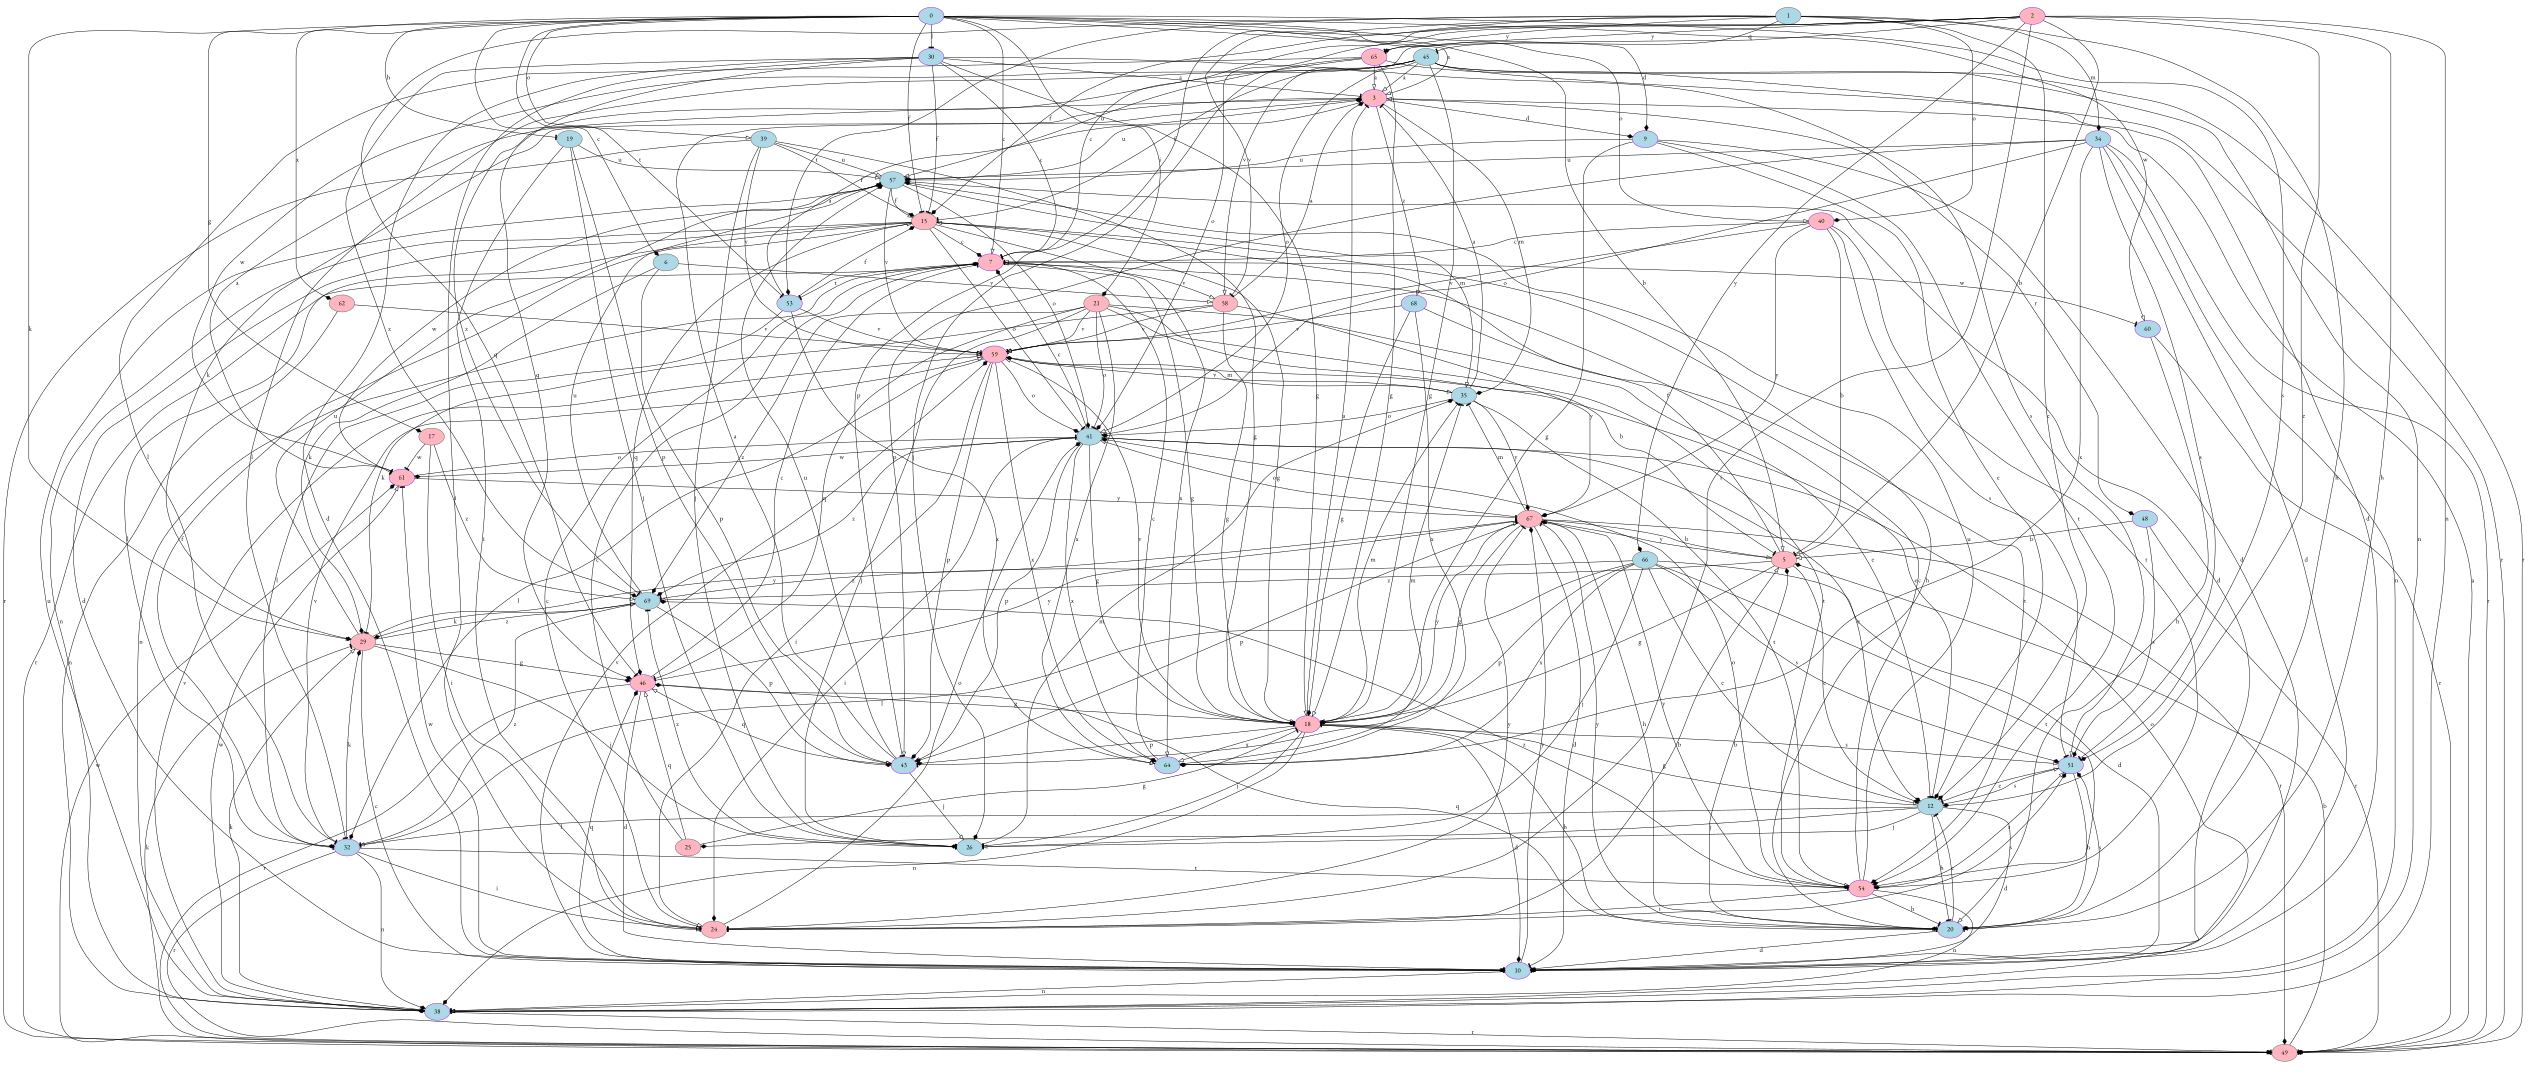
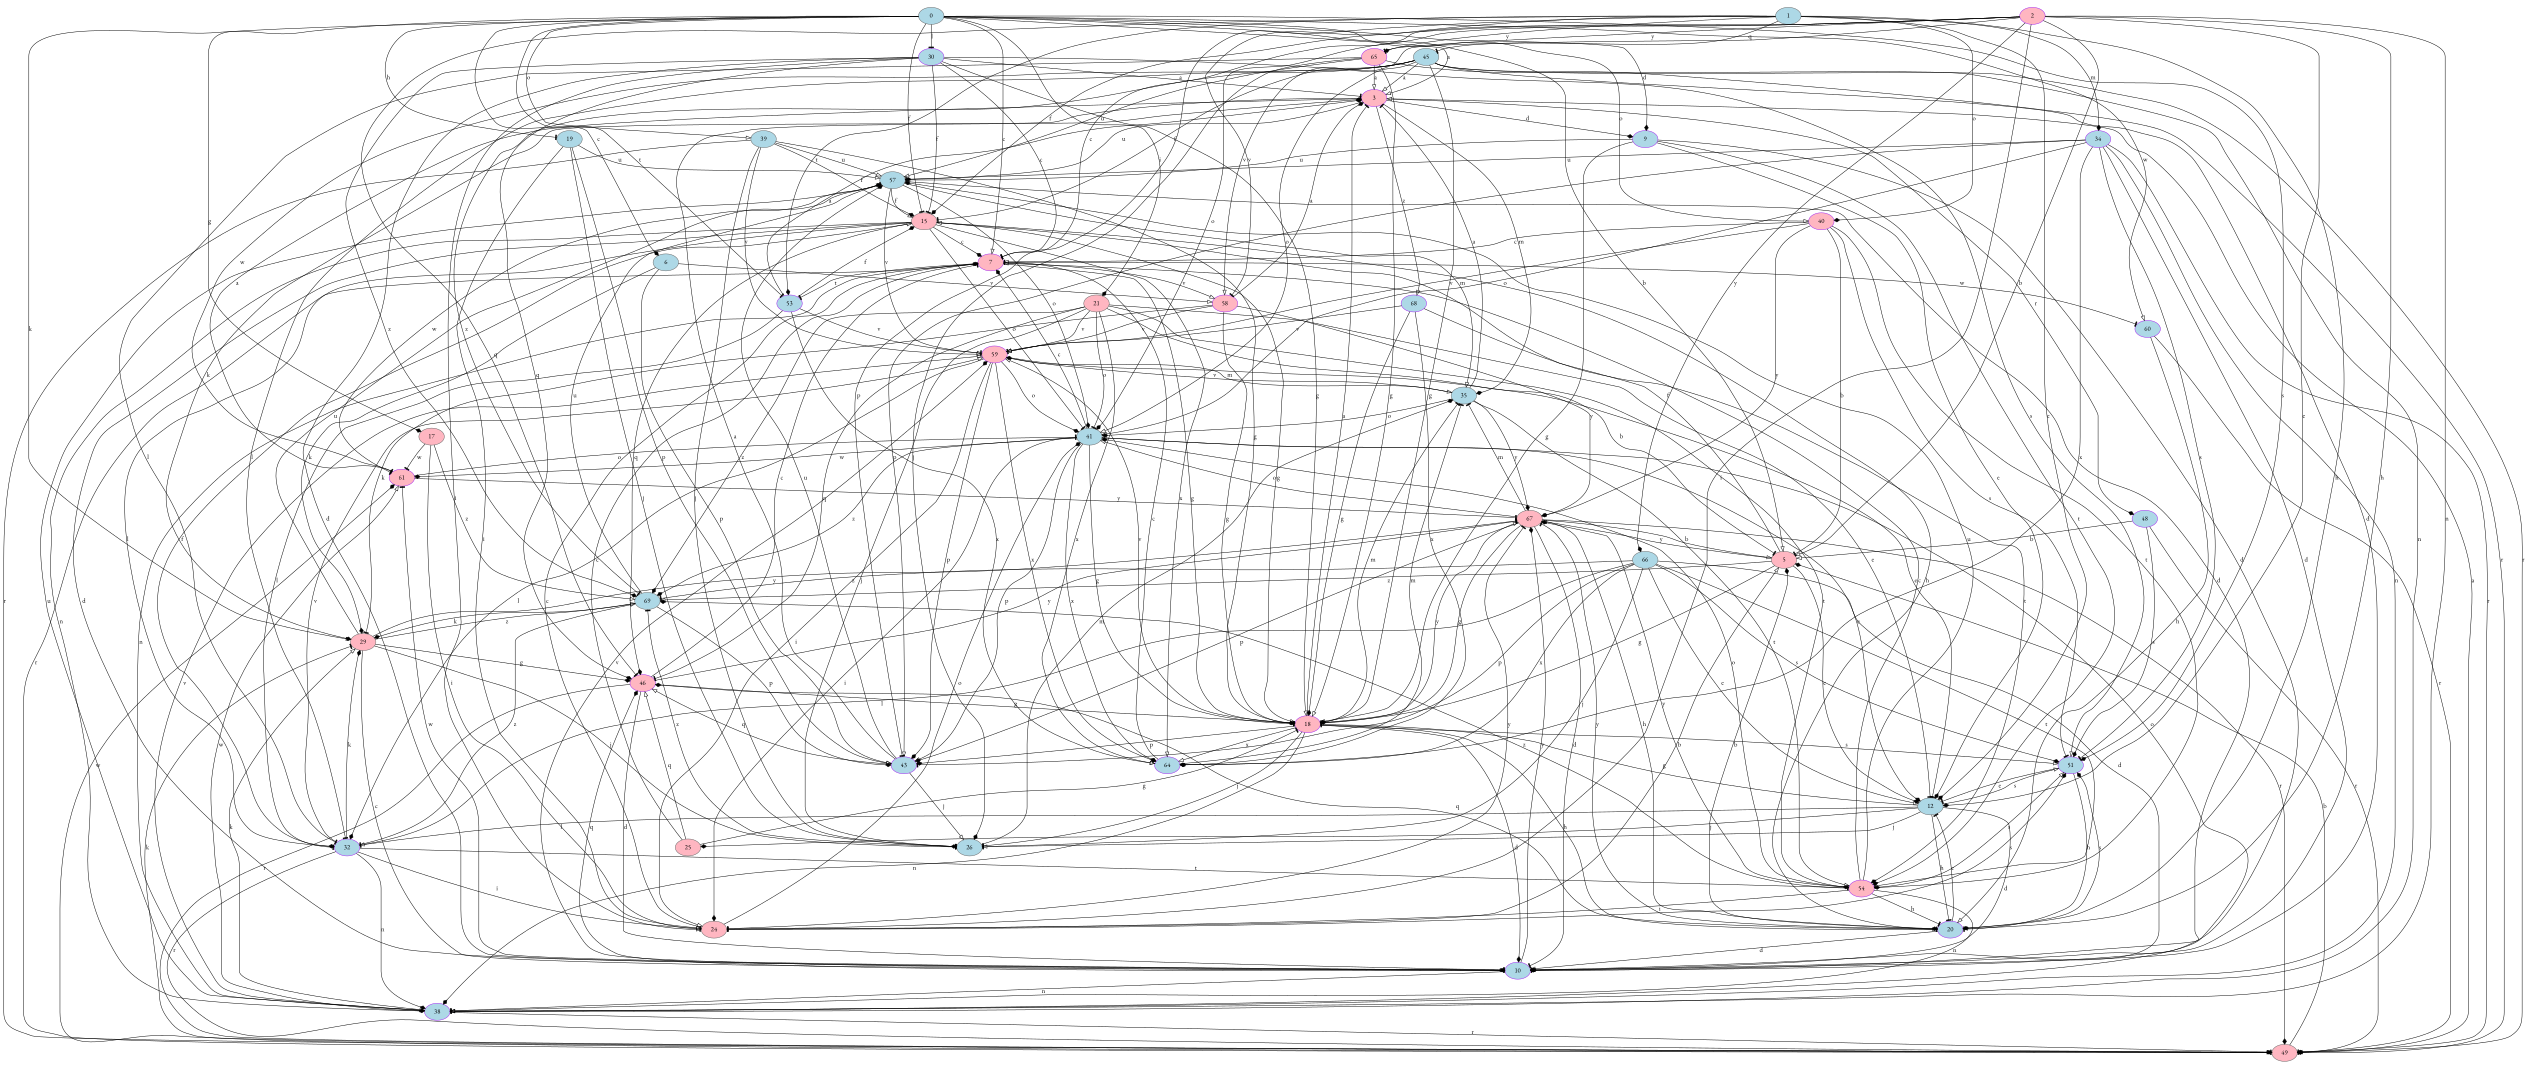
(931, 16) -> (931, 16)
(342, 303) -> none
(1225, 303) -> (1225, 303)
